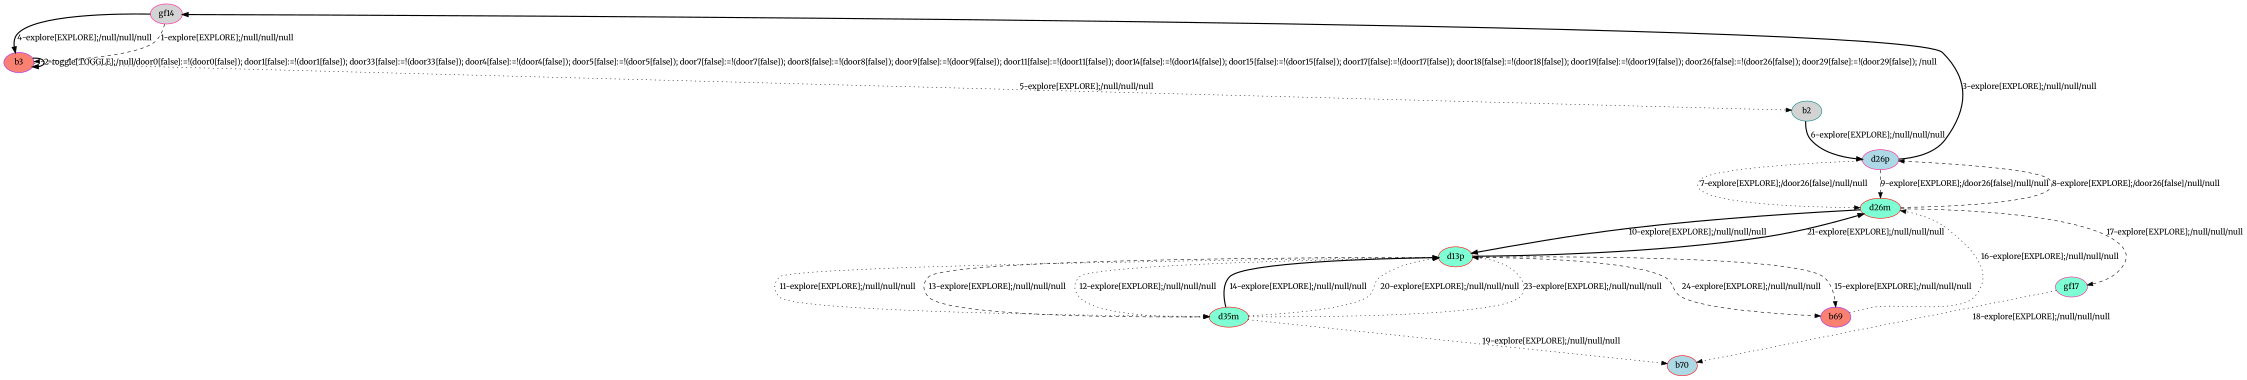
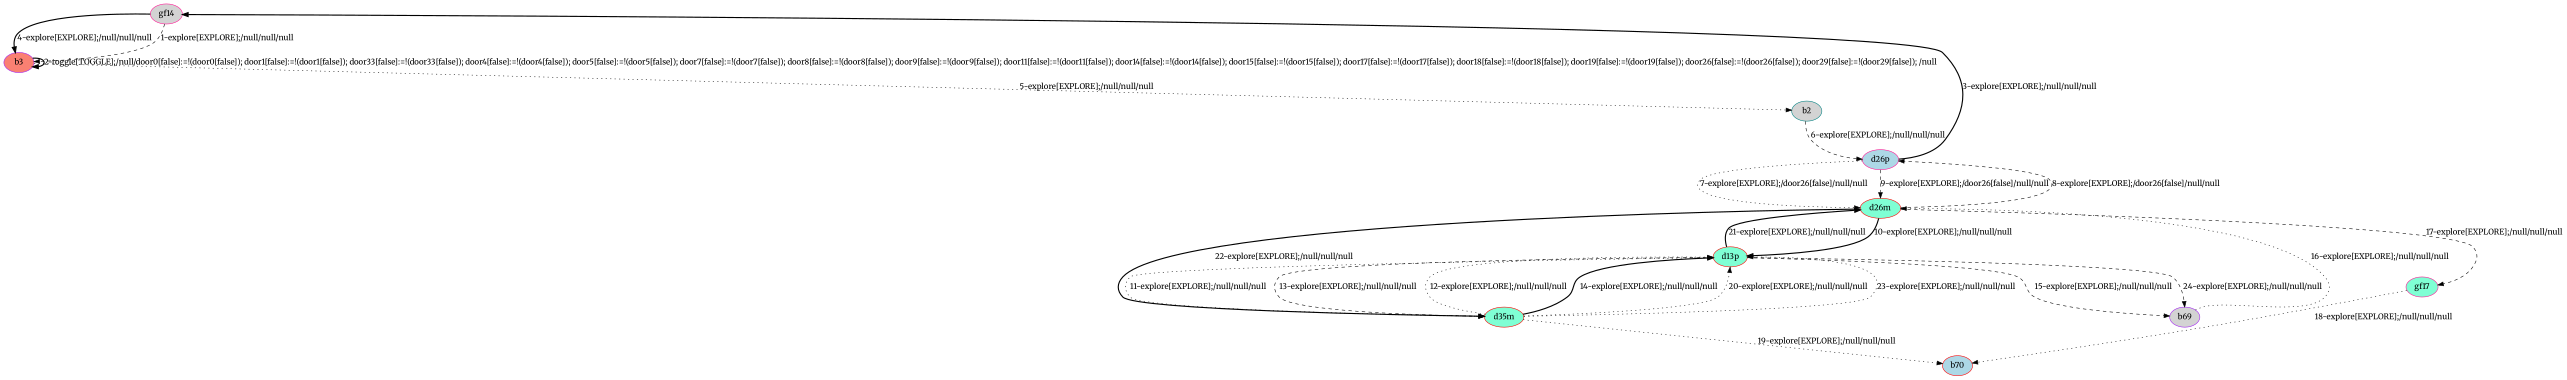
(1823, 149) -> (1823, 149)
none -> (1299, 237)
(1836, 317) -> (2185, 317)
